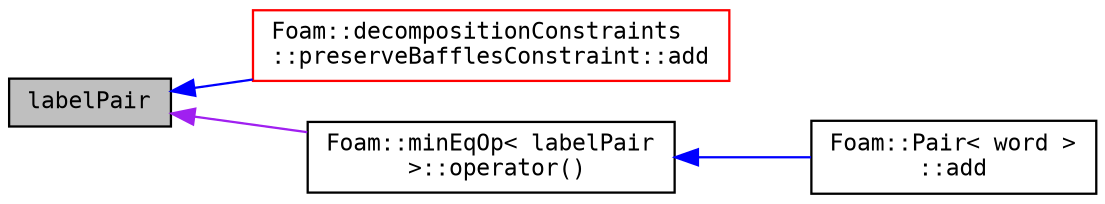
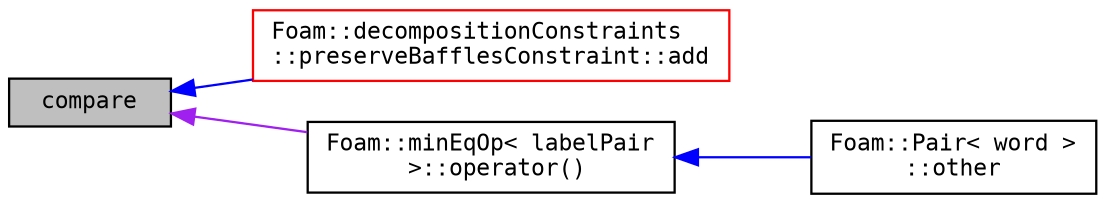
(90, 103) -> (90, 103)
(954, 157) -> (954, 157)
